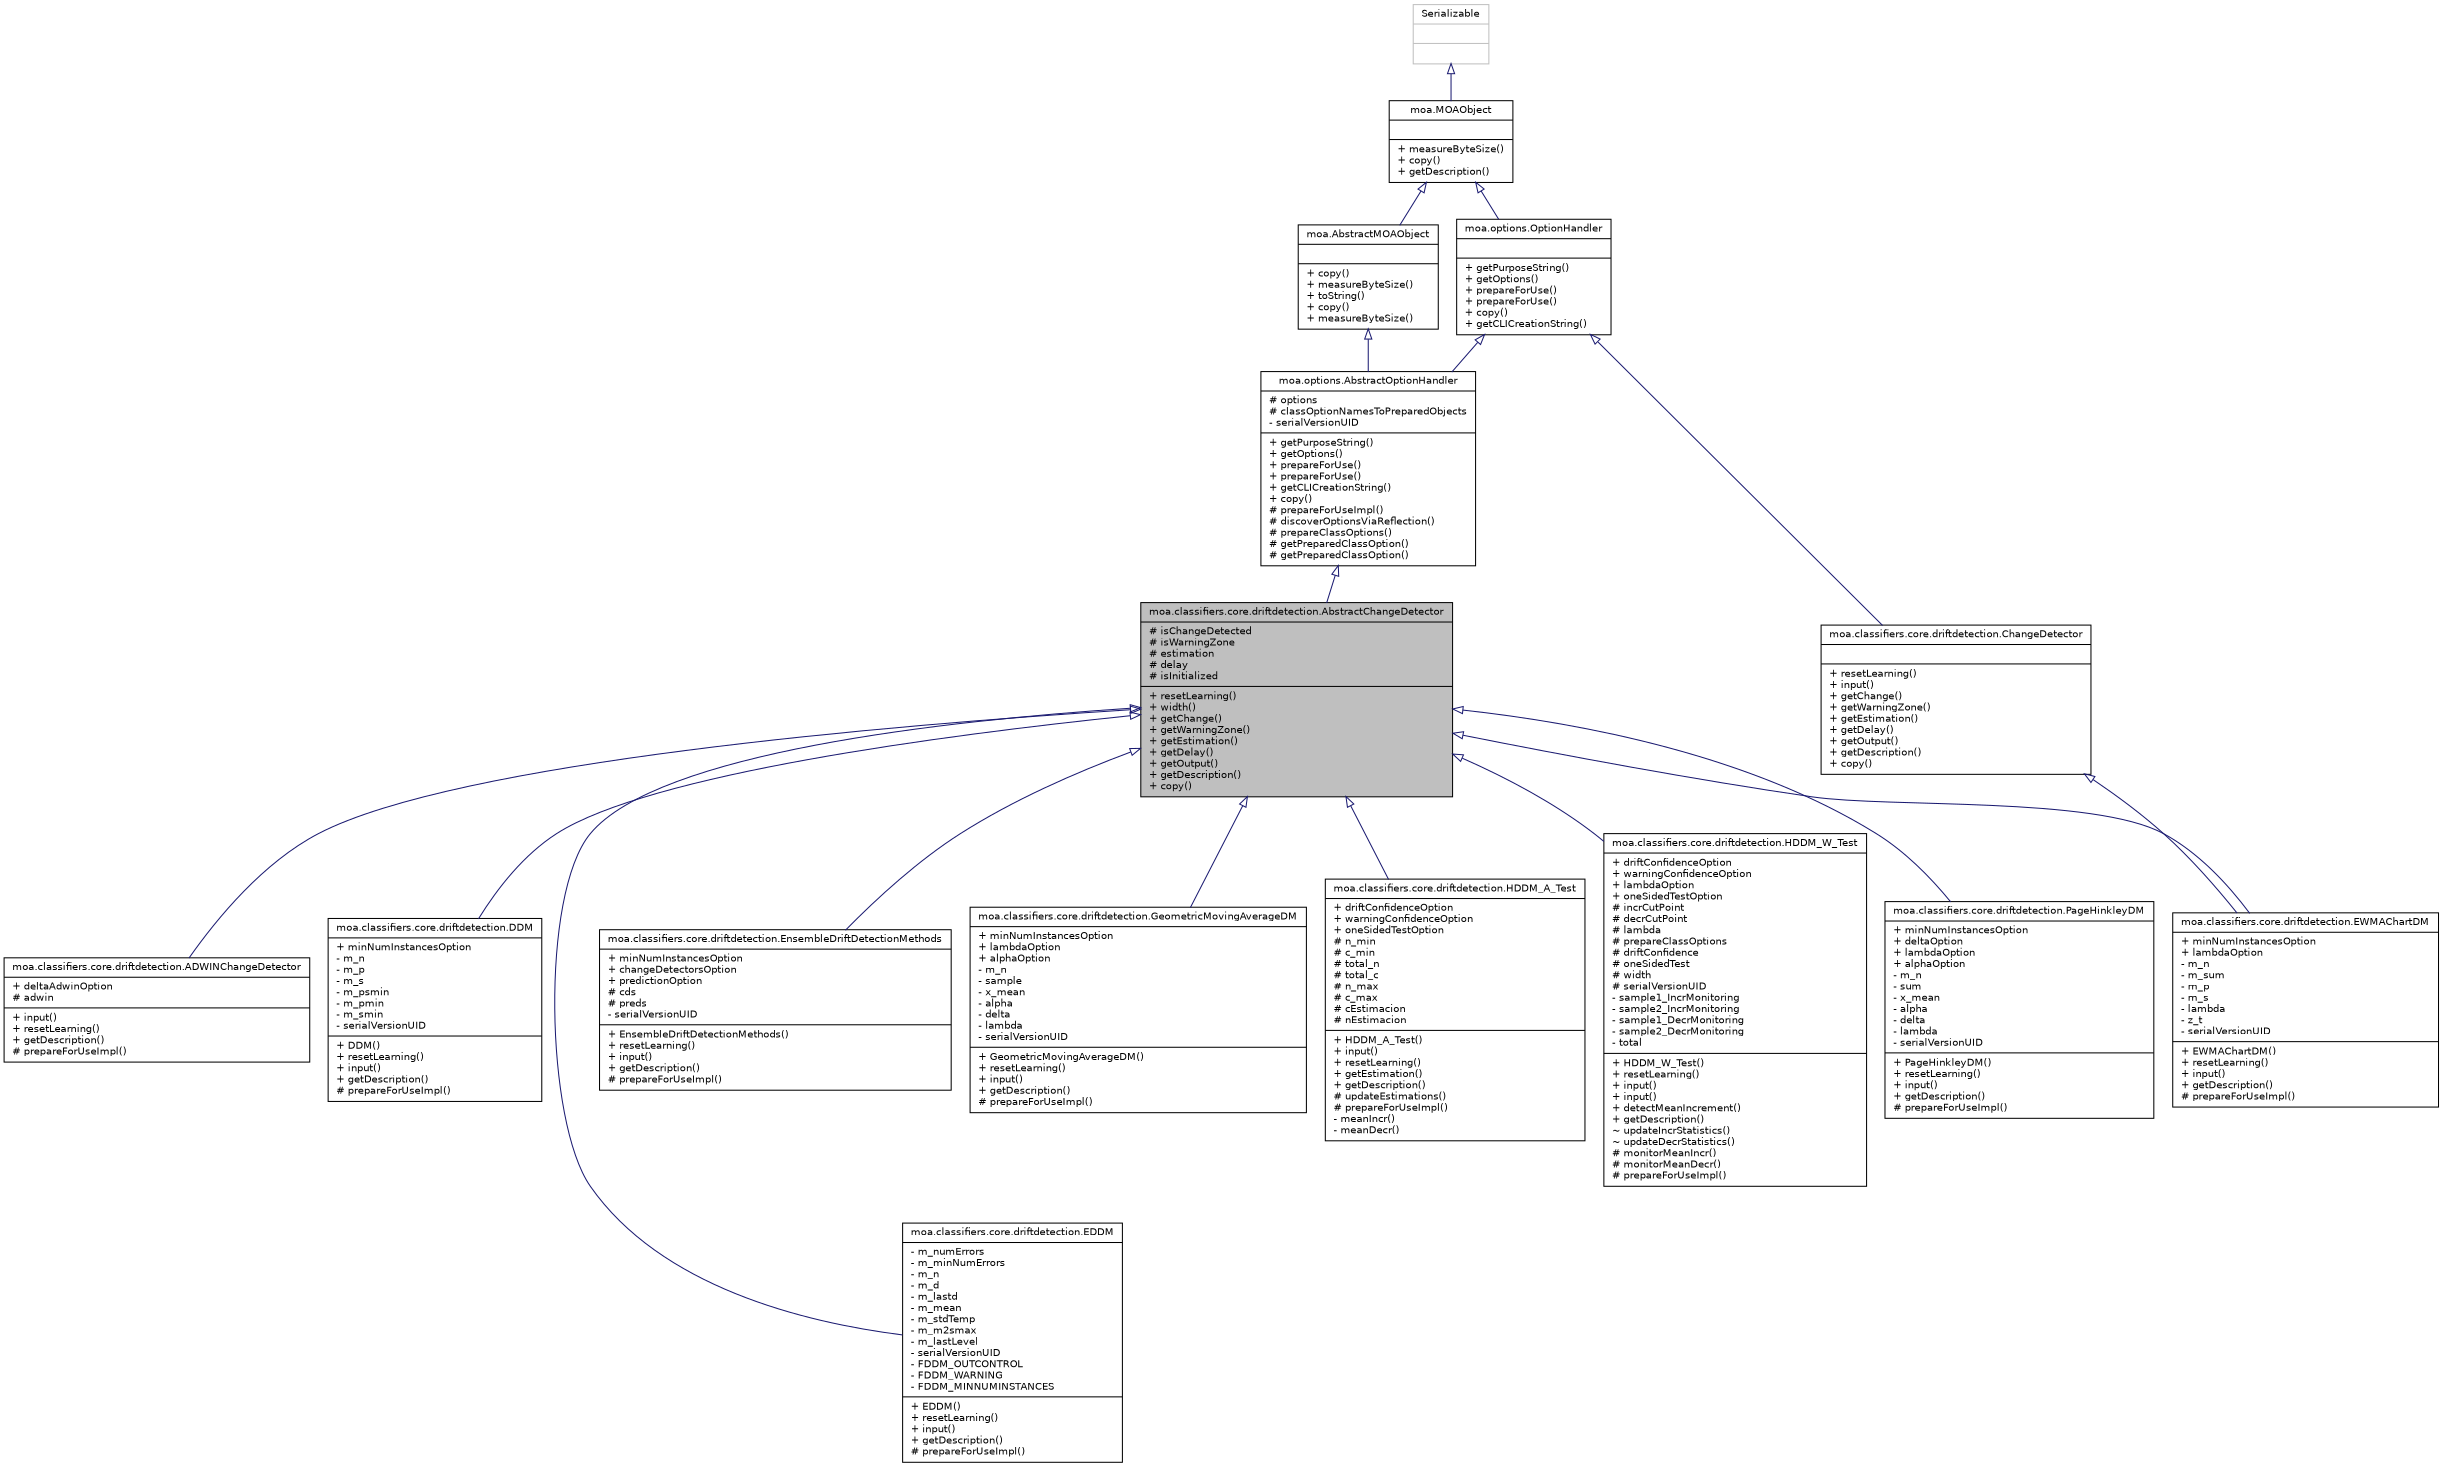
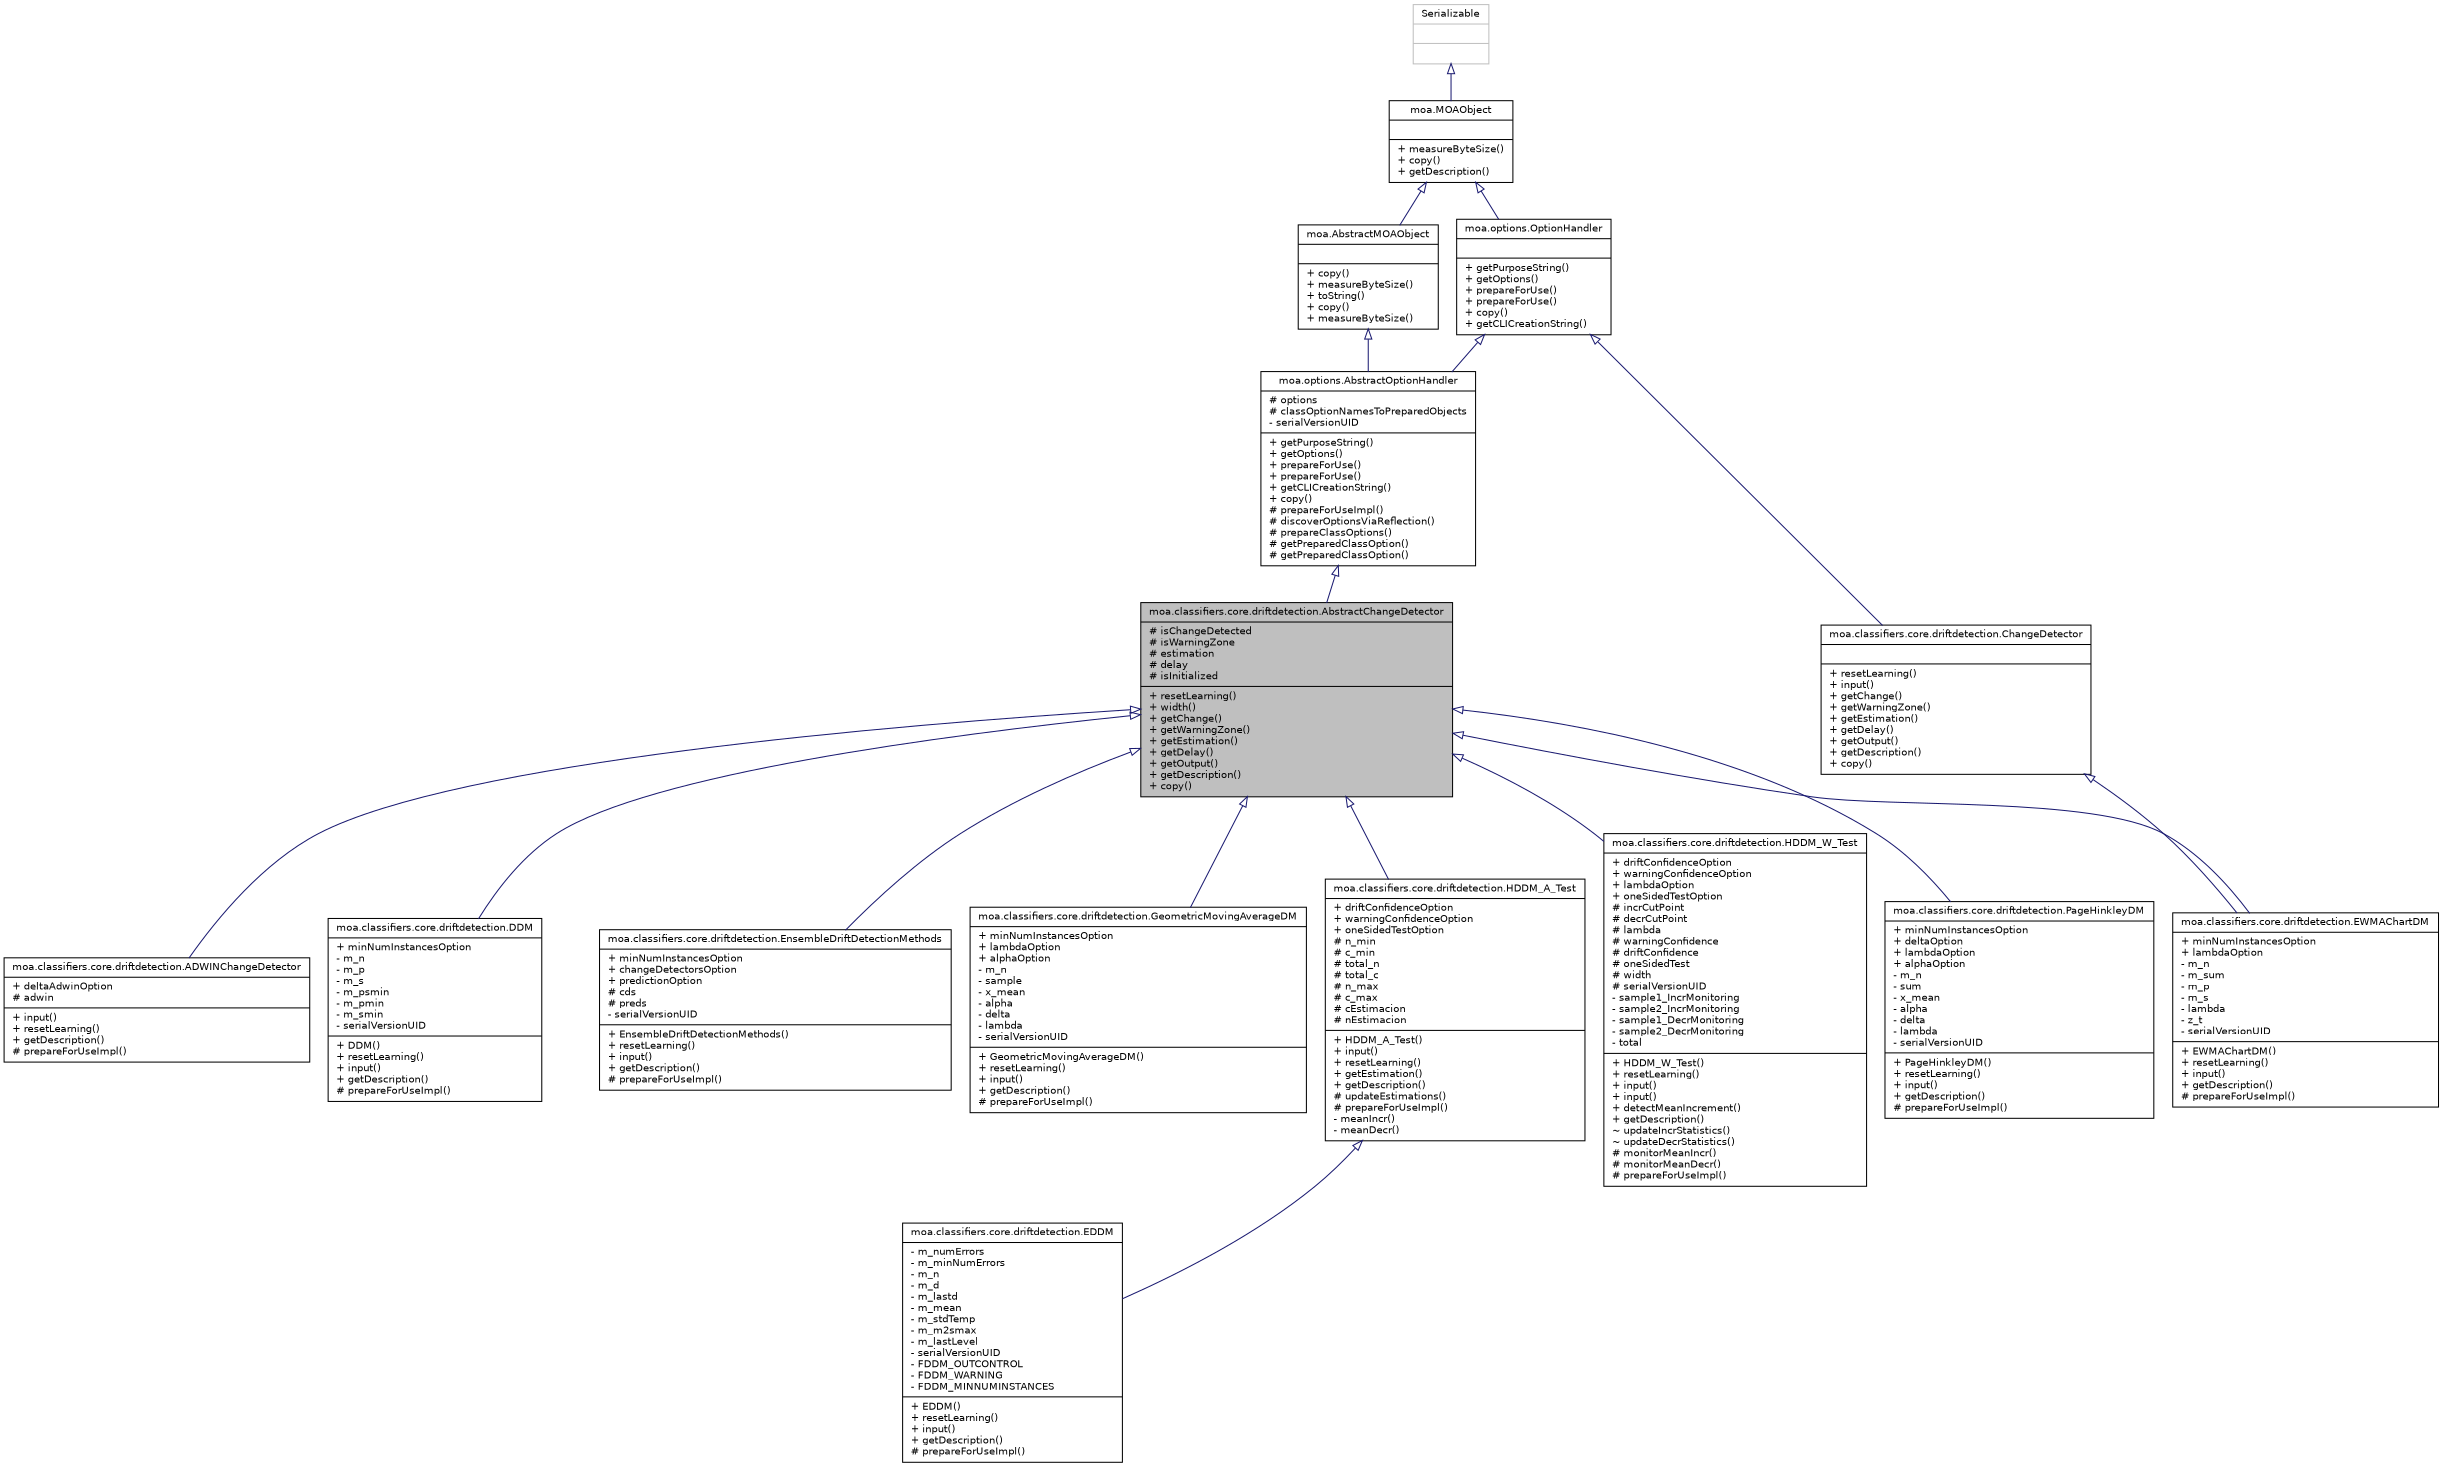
(563, 907) -> (1246, 1235)
(1670, 941) -> (1666, 941)
